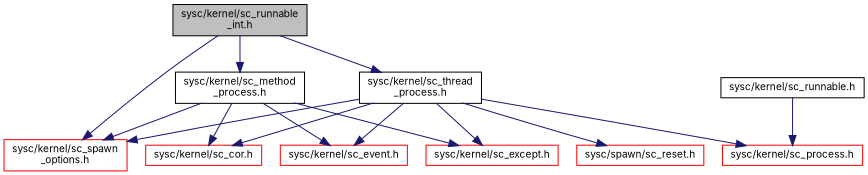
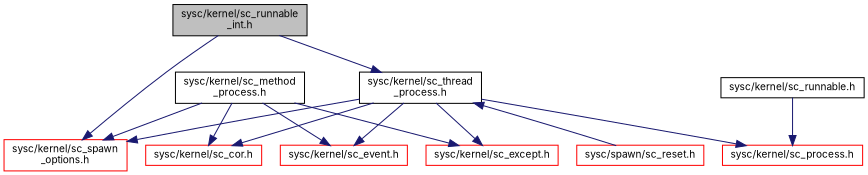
(240, 49) -> none
(529, 123) -> (550, 125)
